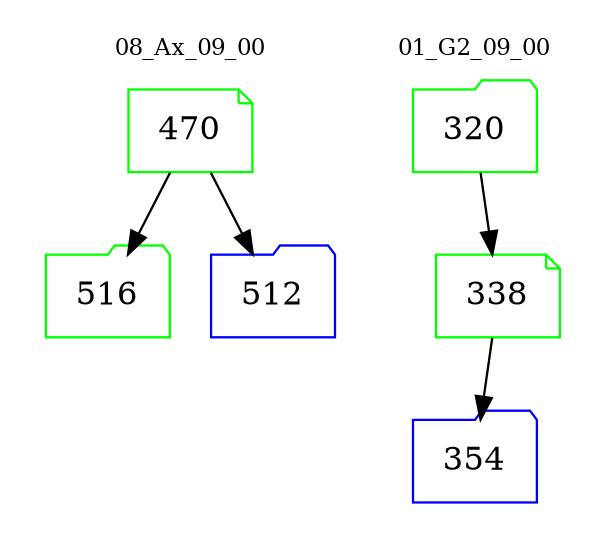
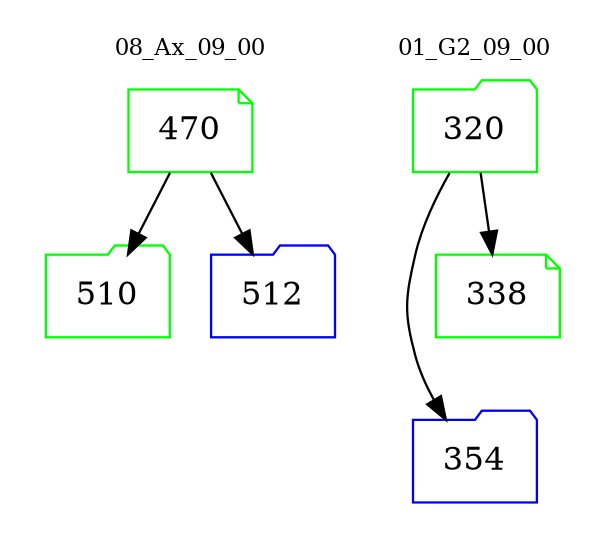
(108, 296) -> (108, 296)
(488, 367) -> (409, 285)
